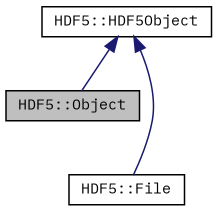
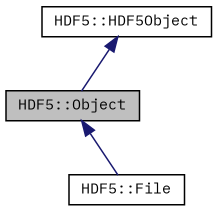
(153, 113) -> (104, 154)
